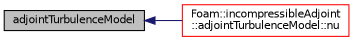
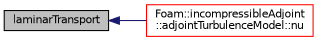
(74, 21) -> (56, 21)
